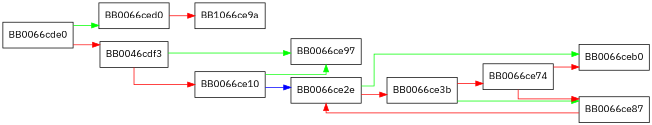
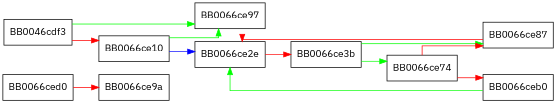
(230, 16) -> (134, 87)
(38, 35) -> none
(451, 54) -> (348, 91)
(467, 83) -> (371, 61)
